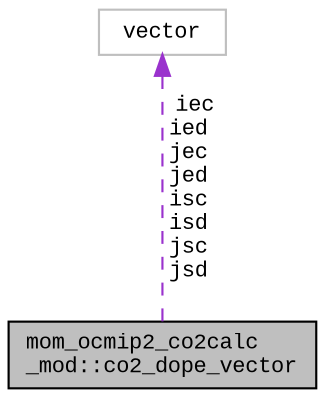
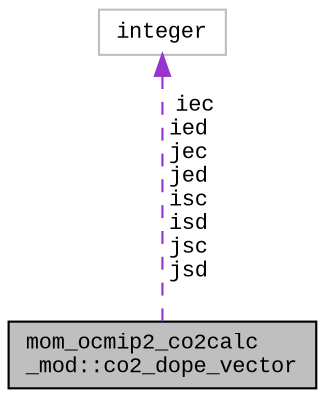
(162, 32) -> (162, 32)
